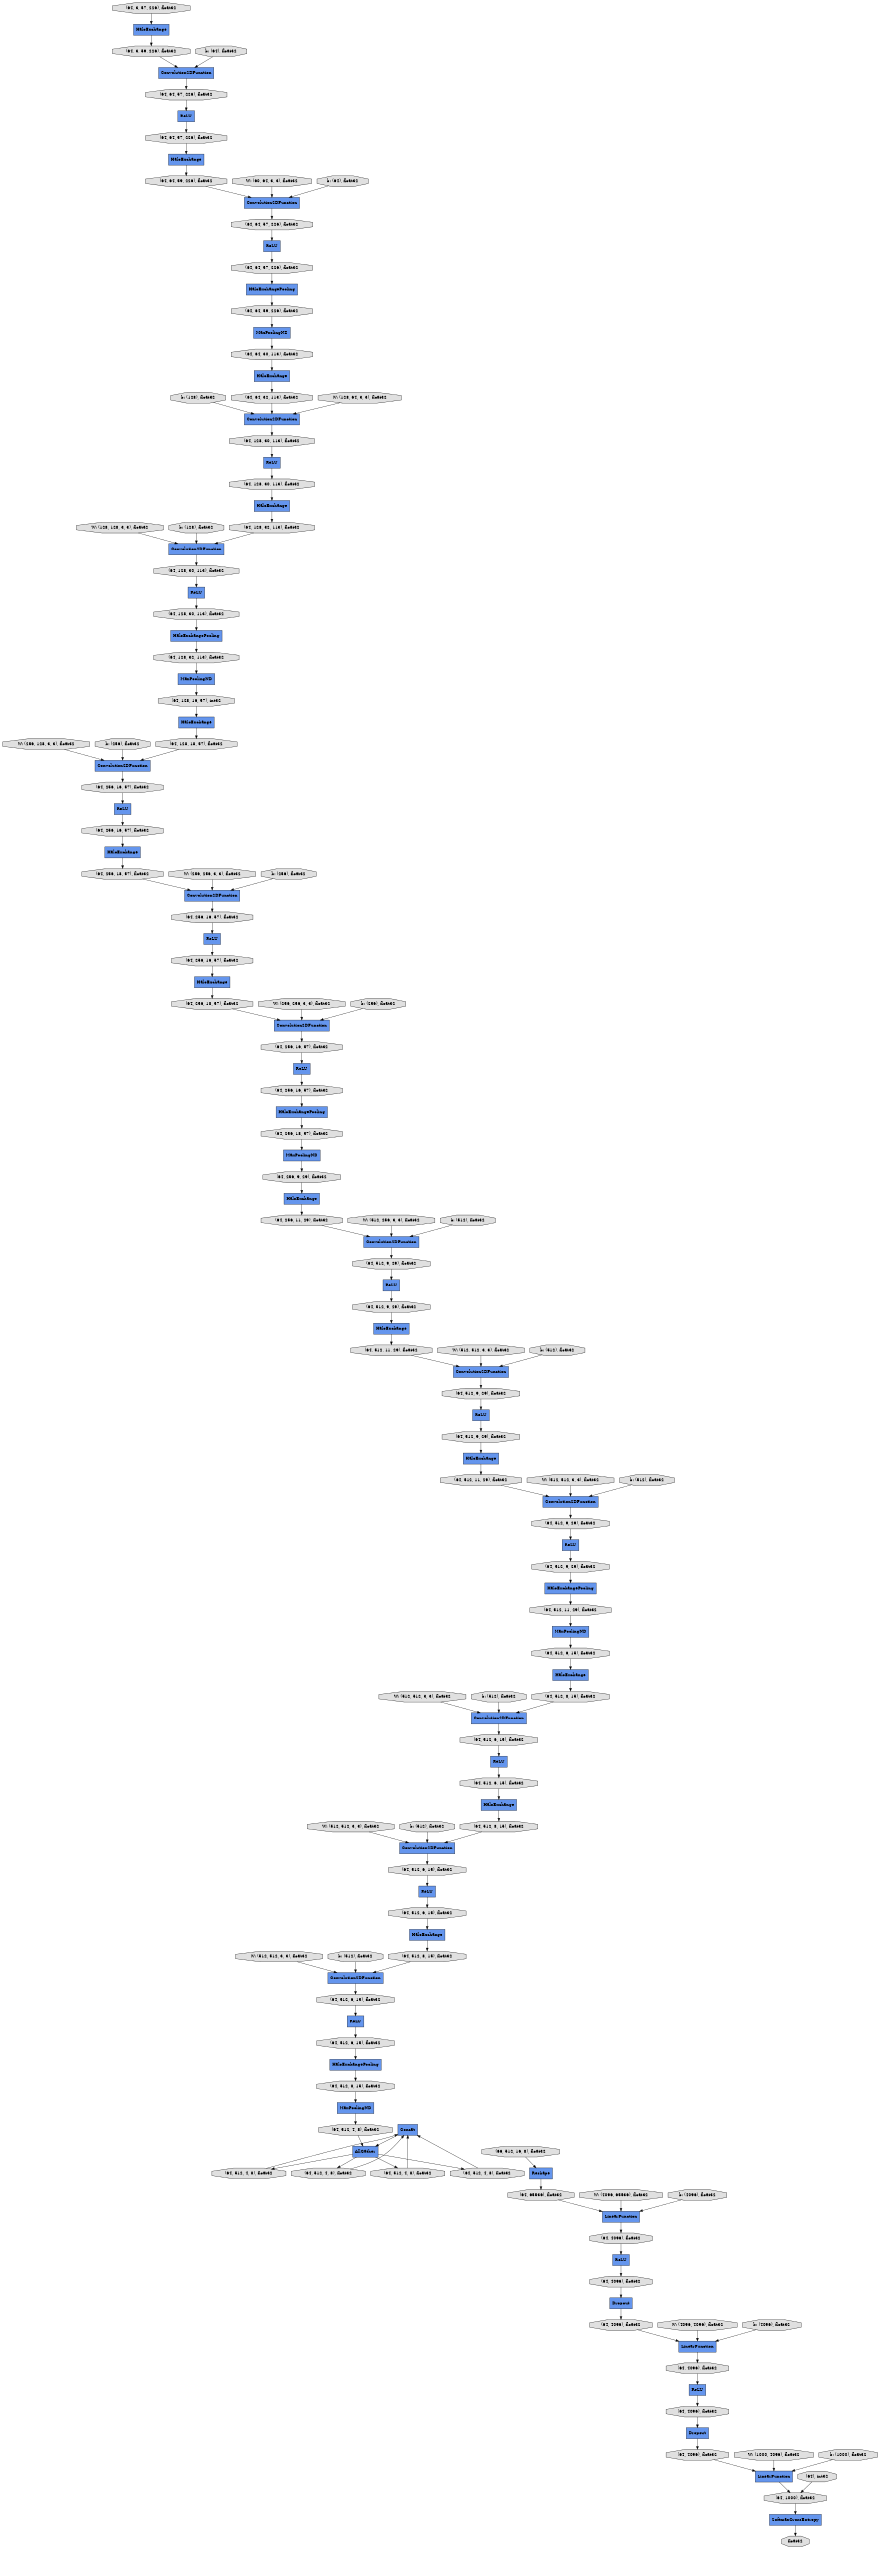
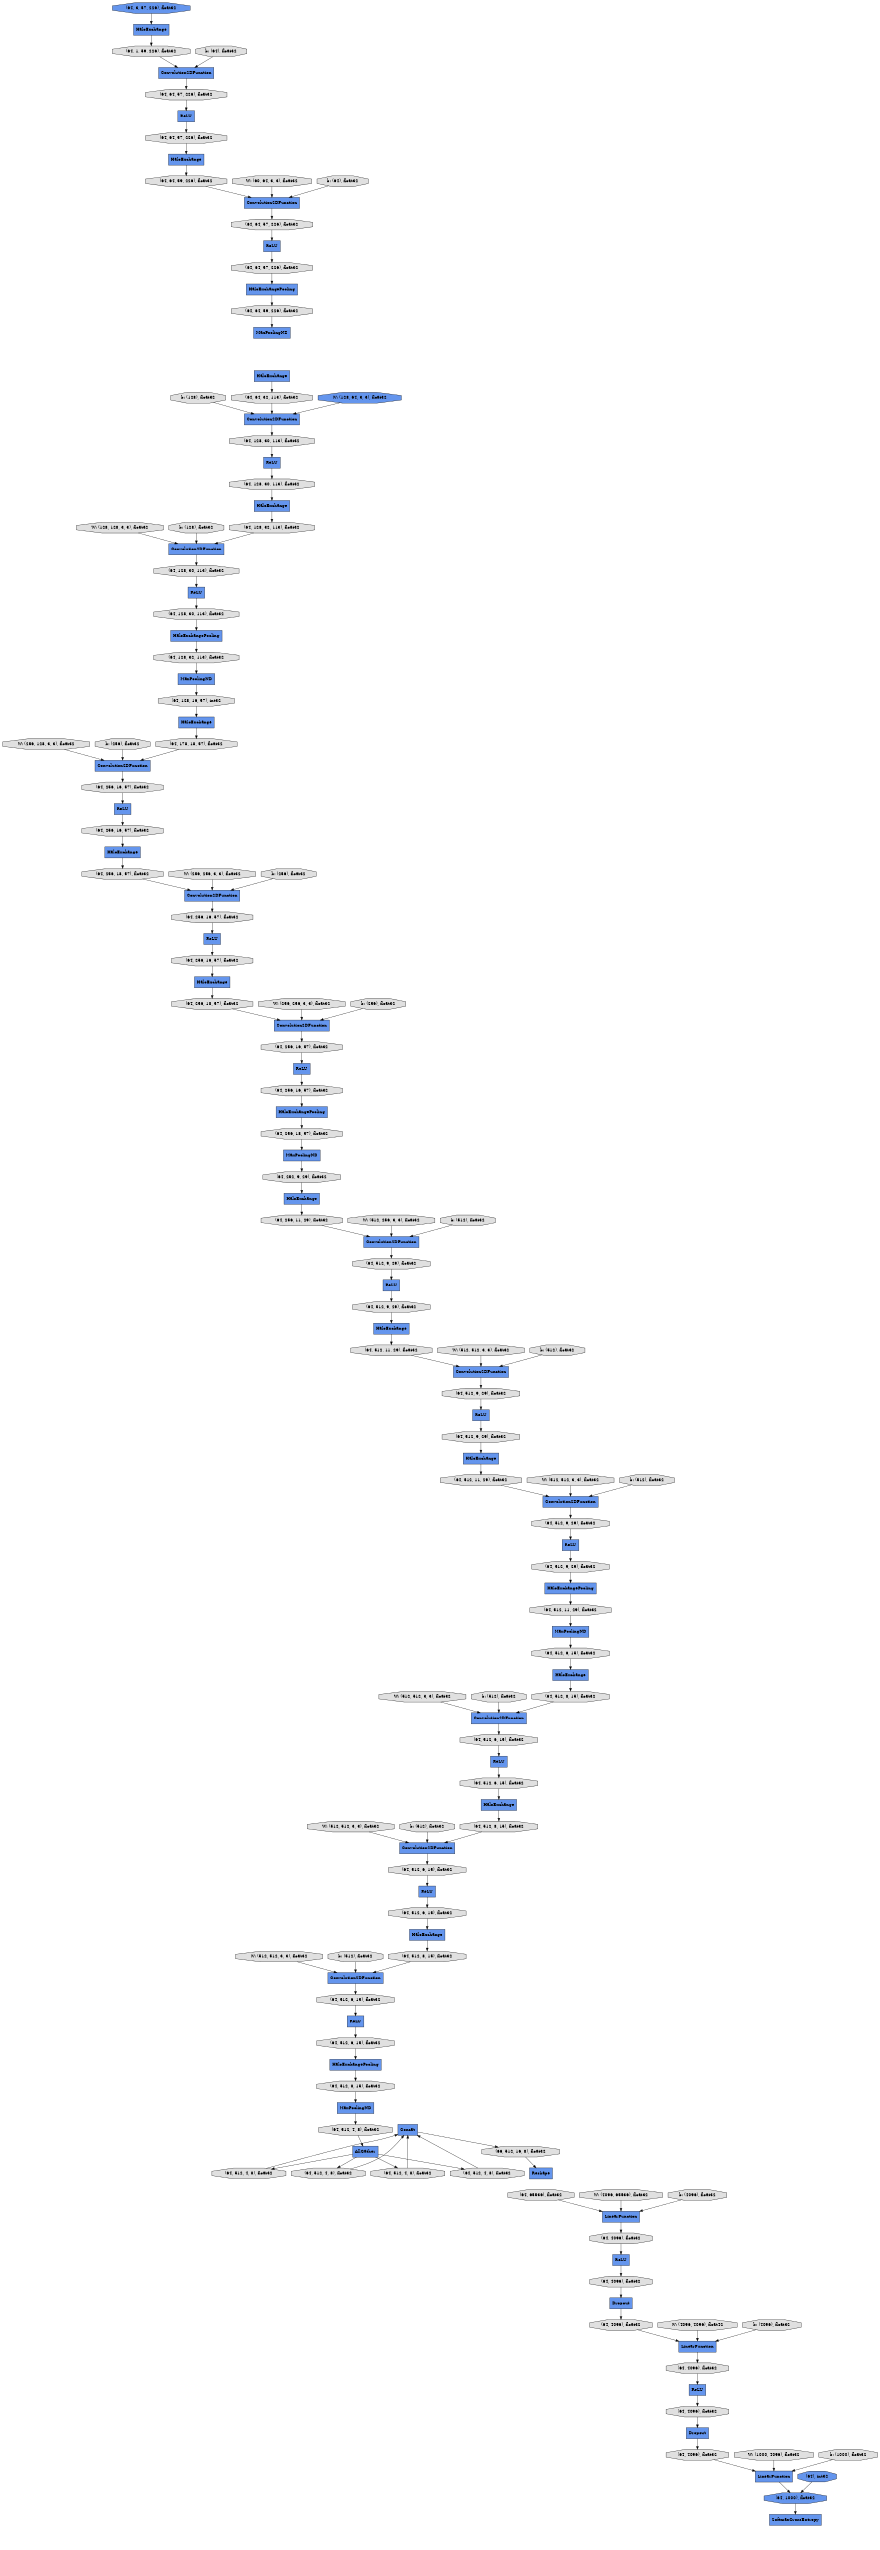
(151, 8) -> (151, 8)
(151, 51) -> (151, 51)
(272, 354) -> none
(360, 398) -> (360, 398)
(196, 744) -> (196, 744)
(302, 1177) -> (302, 1177)
(388, 2140) -> (456, 2139)
(541, 2183) -> none
(697, 2325) -> (697, 2325)
(817, 2477) -> (817, 2477)
(795, 2498) -> (795, 2498)
(795, 2541) -> none
